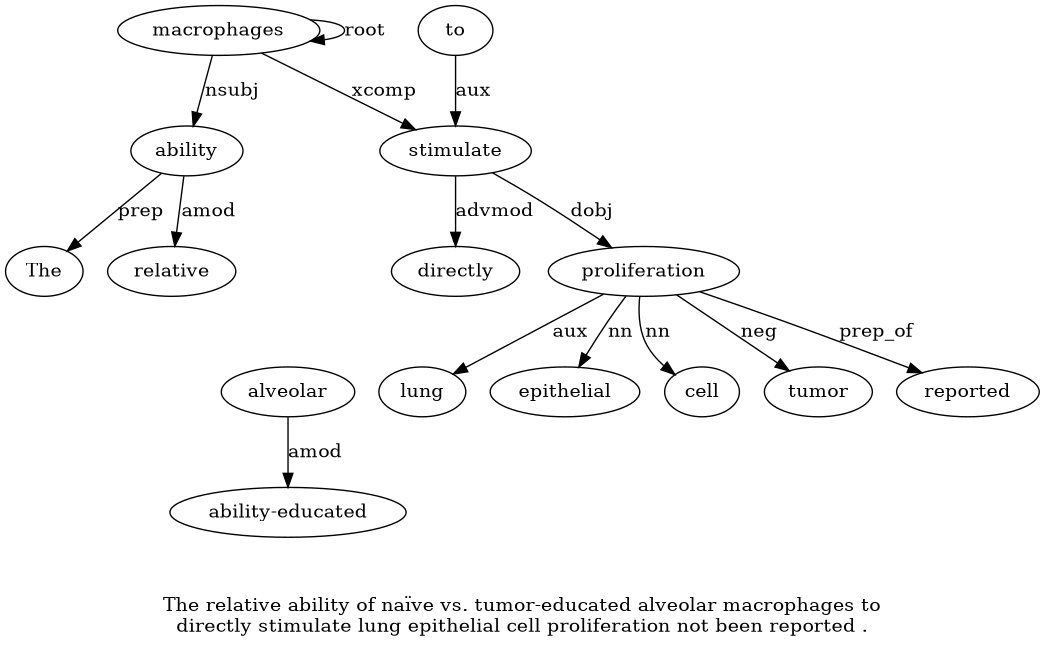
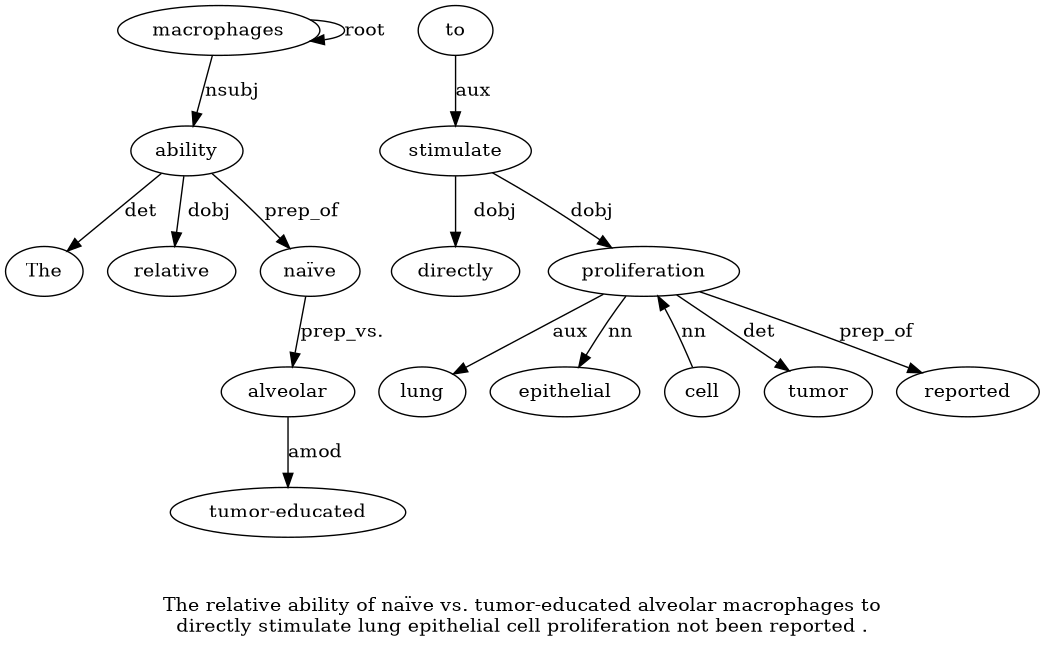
(332, 88) -> none
(141, 211) -> (141, 211)
(209, 211) -> (209, 211)
(495, 211) -> (495, 211)
none -> (310, 271)
(760, 332) -> (760, 332)
(642, 334) -> (679, 337)
(288, 512) -> (288, 512)
